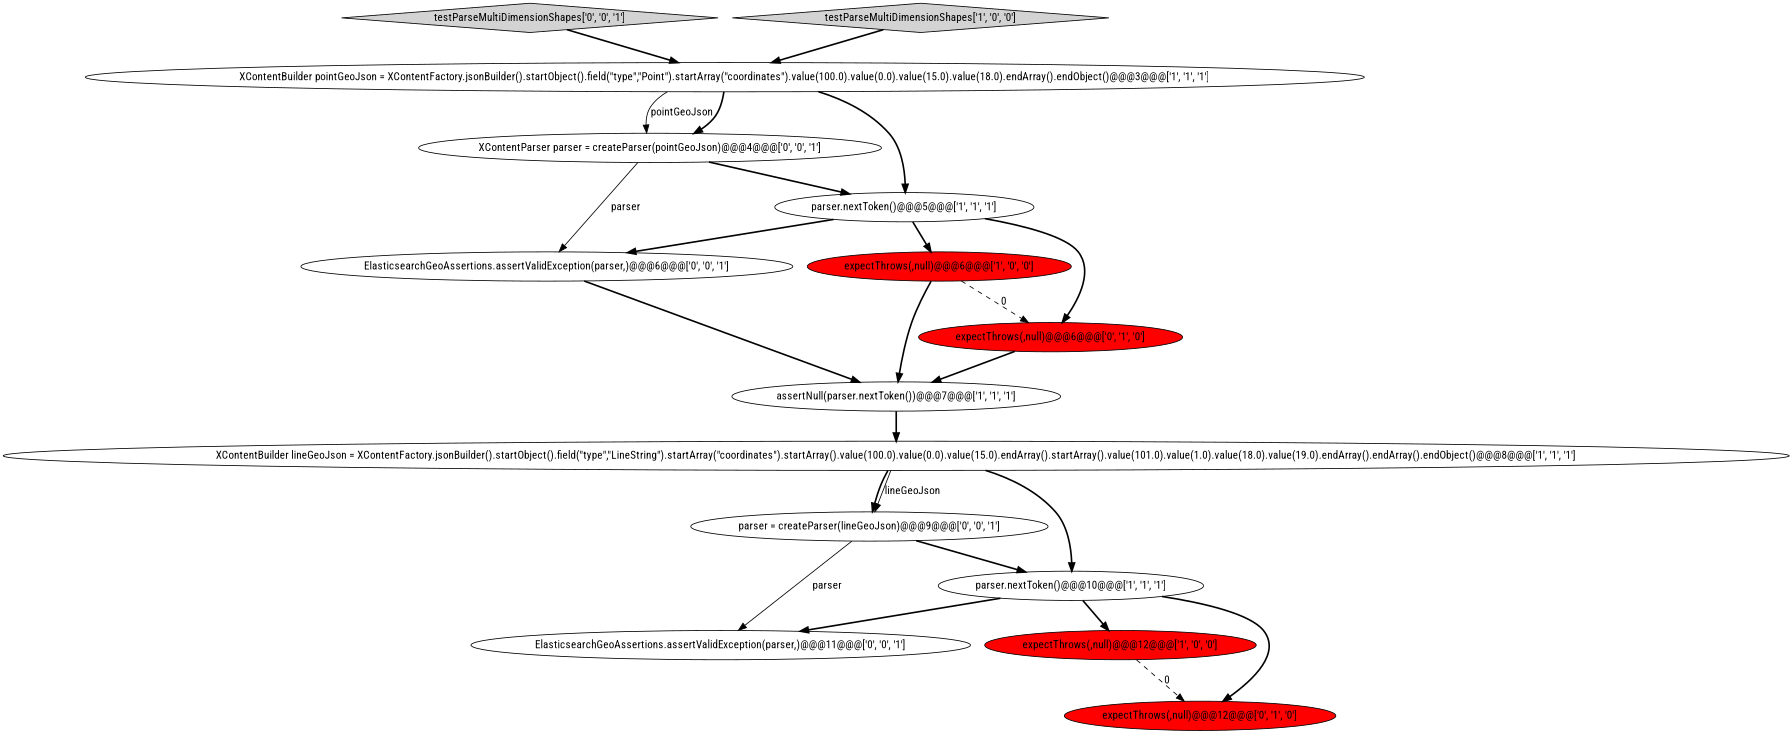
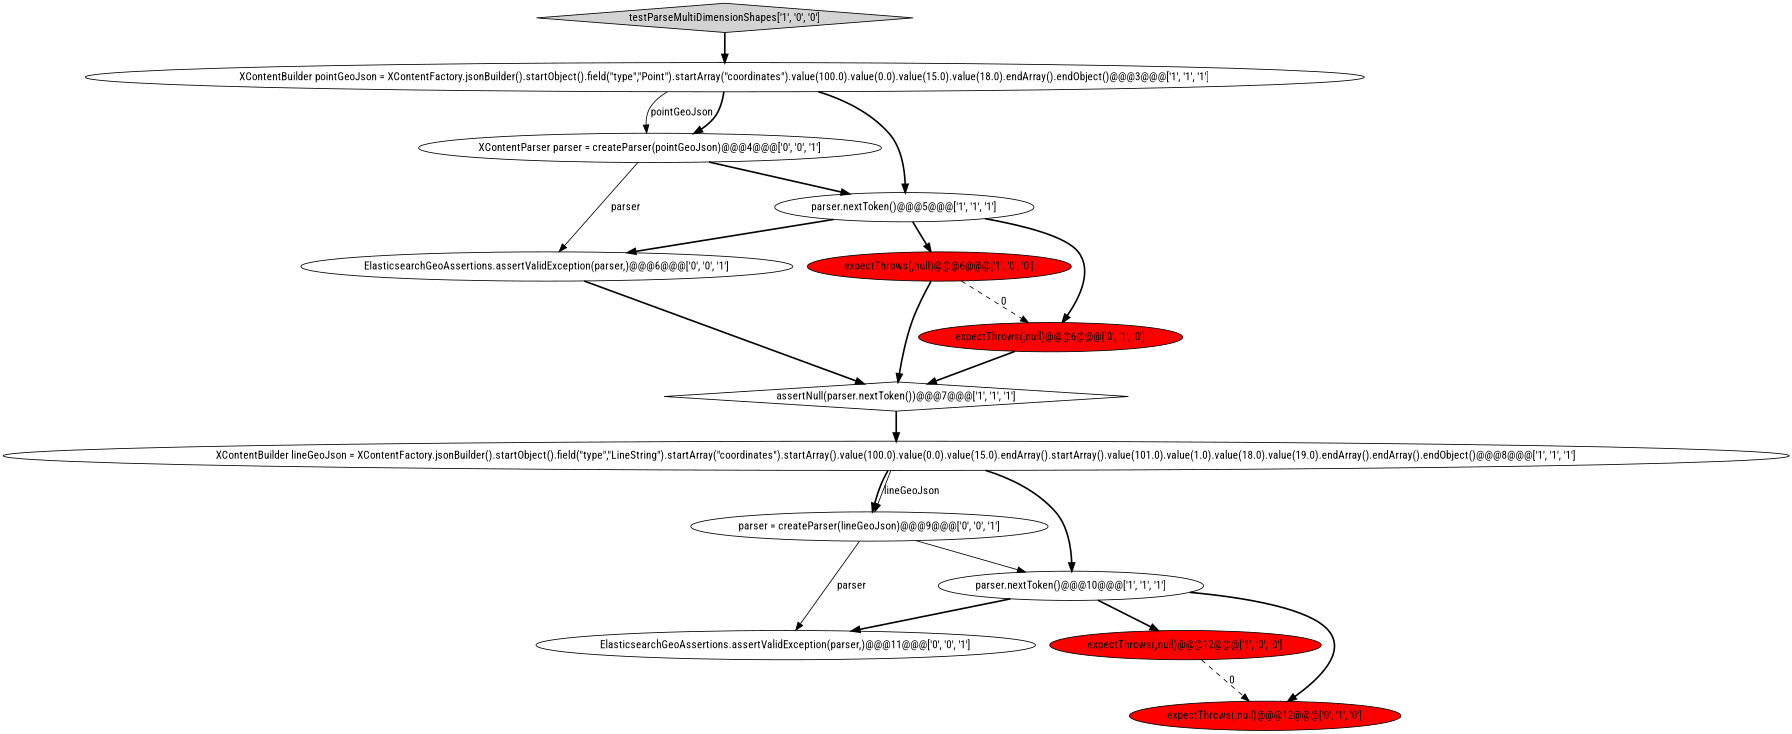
(530, 18) -> none
(896, 396) -> (896, 396)
(967, 555) -> (967, 555)
